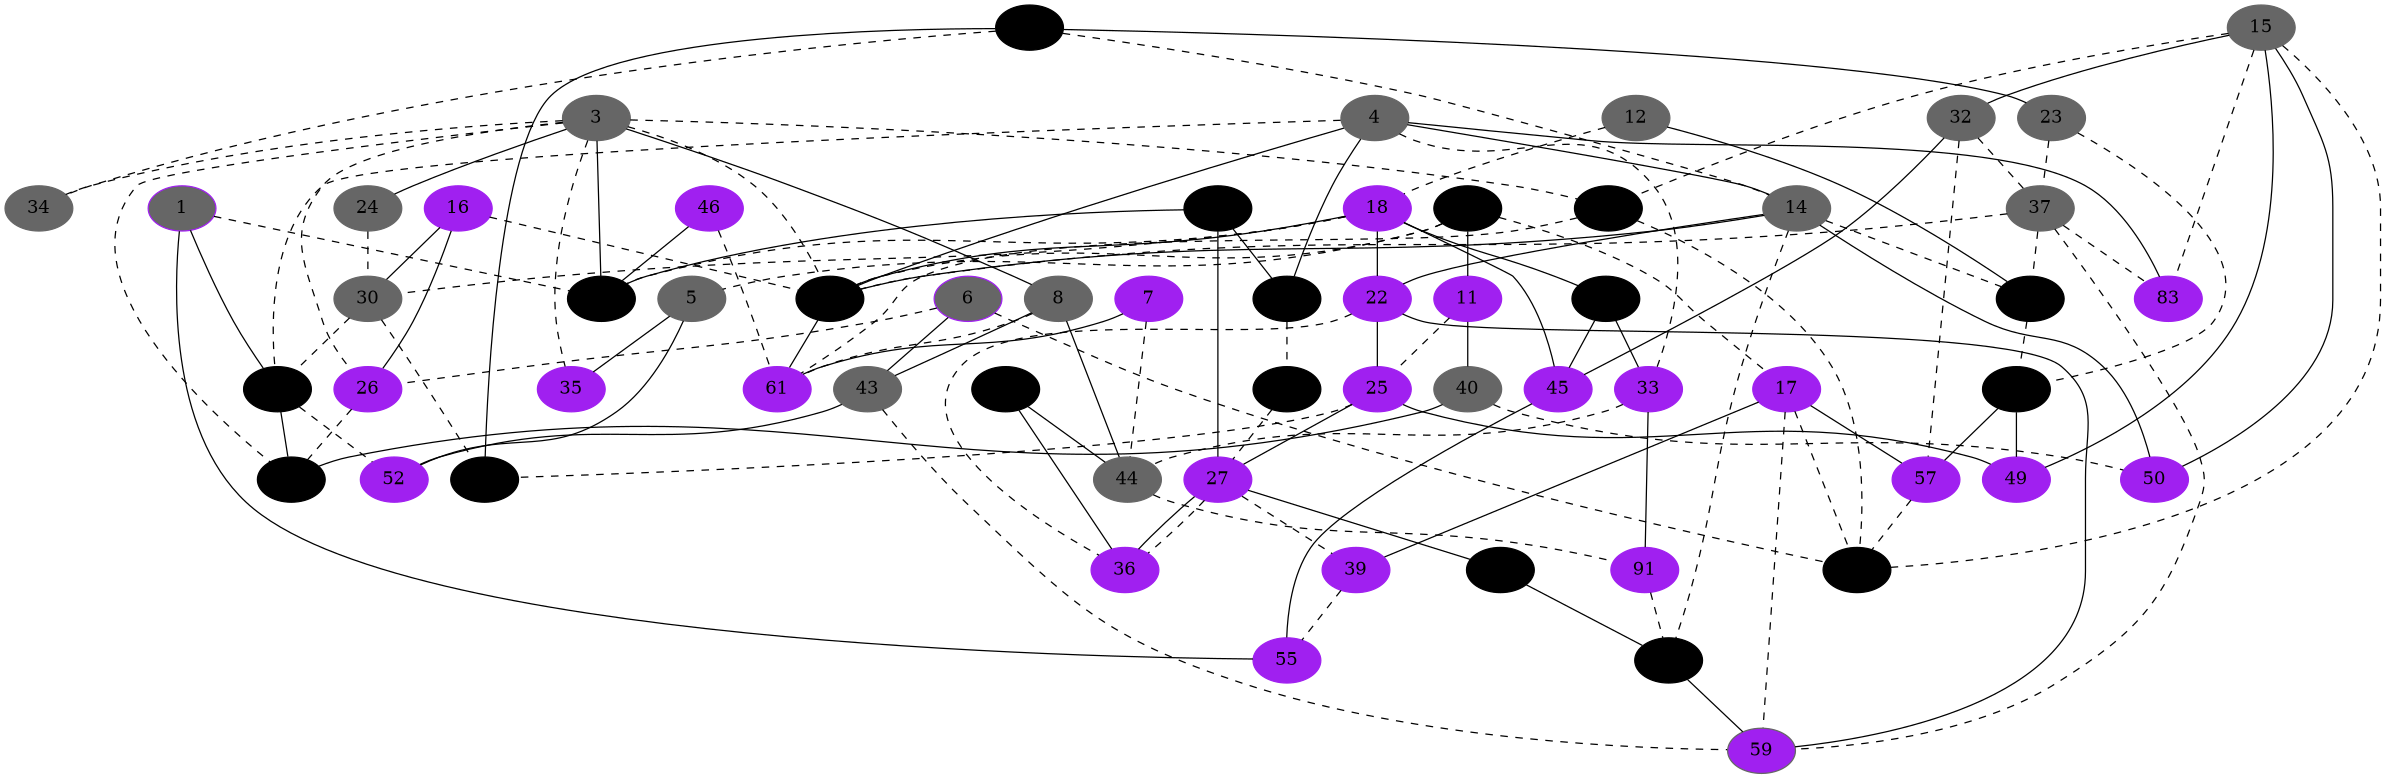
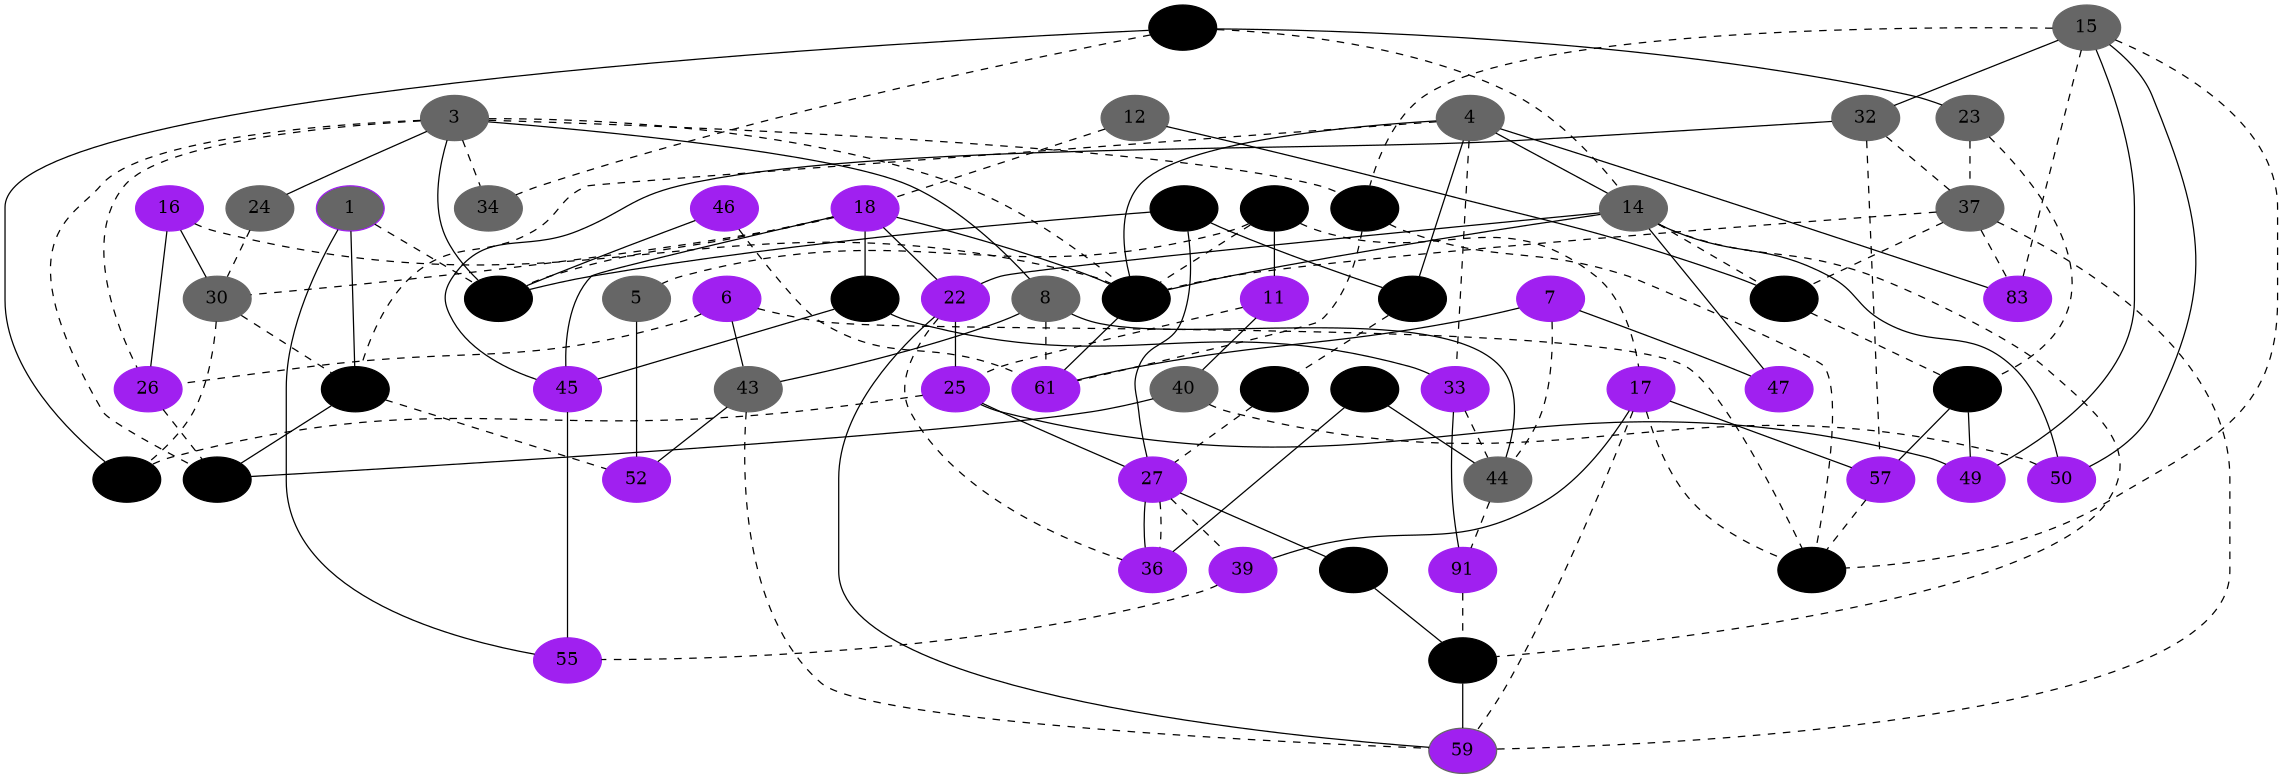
(968, 299) -> (727, 299)
(571, 389) -> none
none -> (1779, 389)
